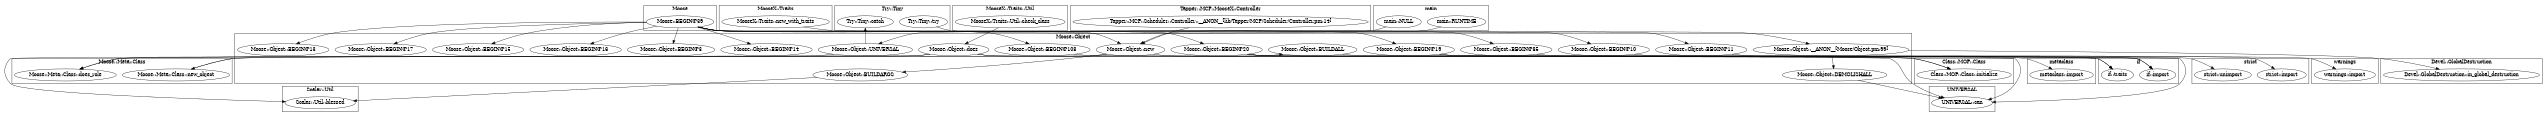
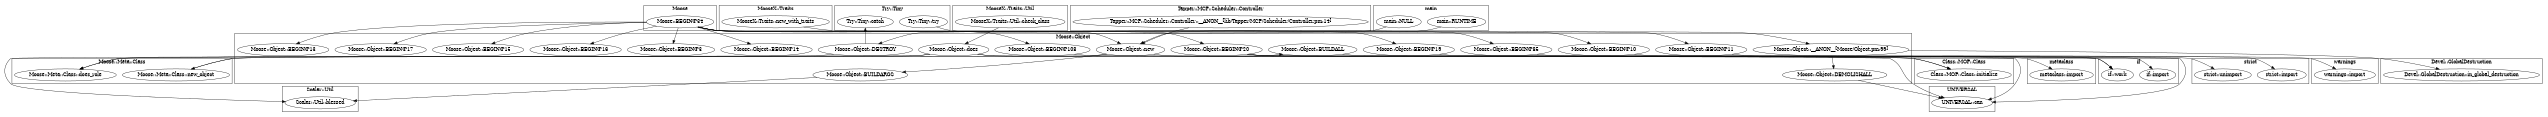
(1221, 9) -> (1221, 9)
(680, 22) -> (680, 22)
(865, 50) -> (865, 50)
(1796, 56) -> none
(2117, 75) -> (2117, 75)
